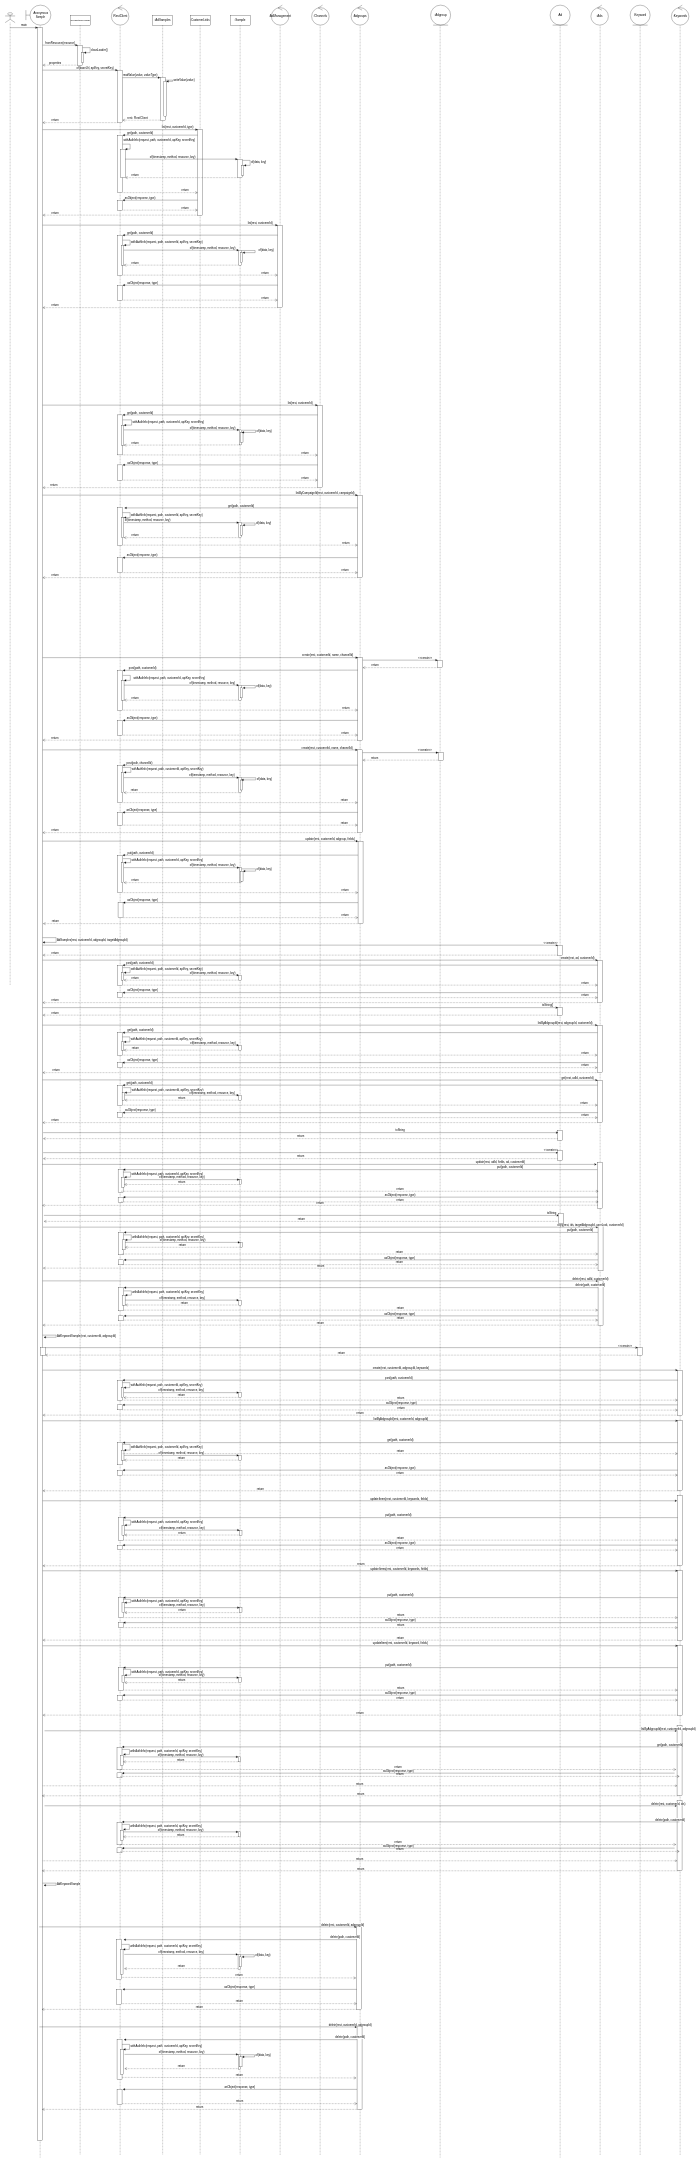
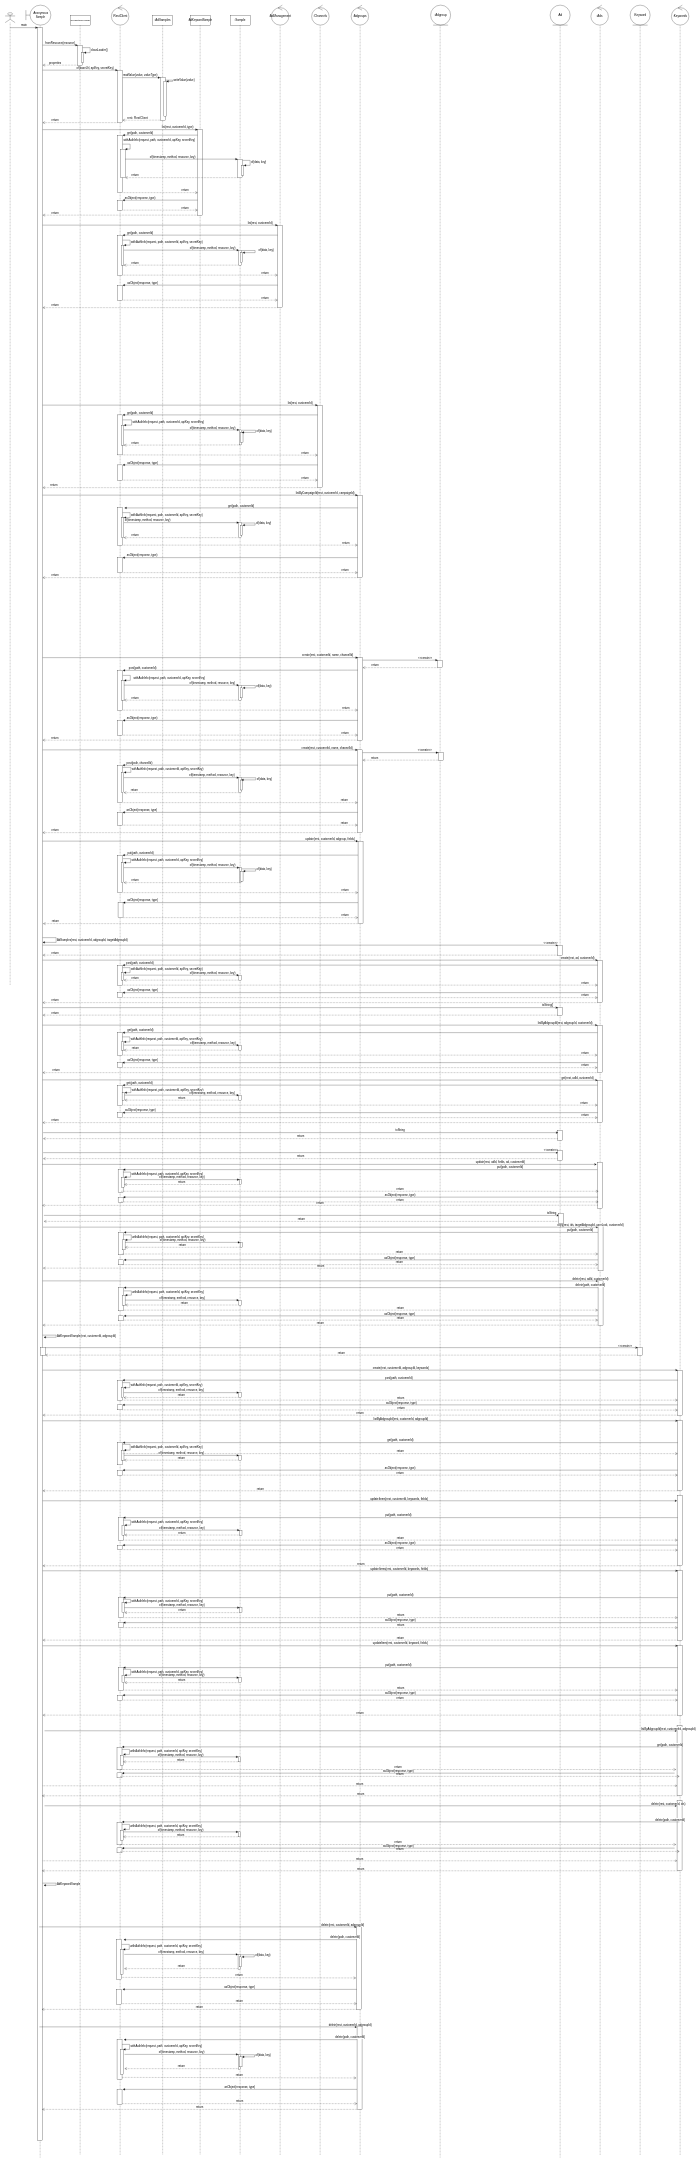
(200, 20) -> (200, 20)
